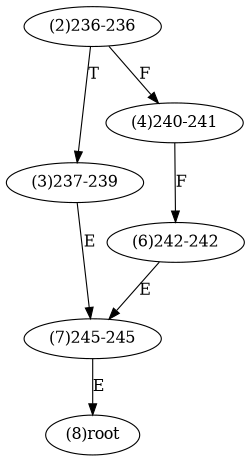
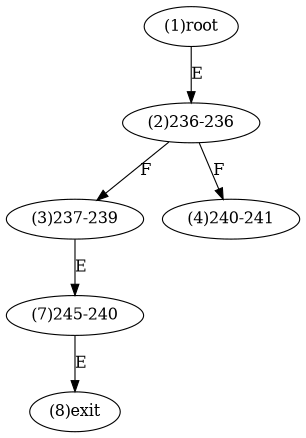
none -> (191, 27)
(94, 75) -> (146, 171)
(176, 242) -> none
(93, 339) -> (75, 315)
(93, 435) -> (75, 412)
